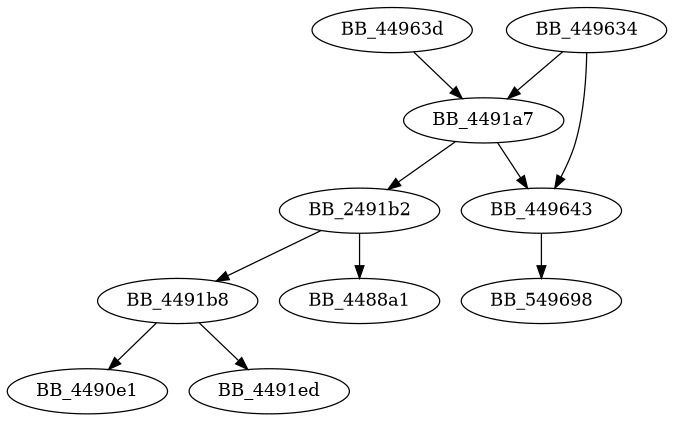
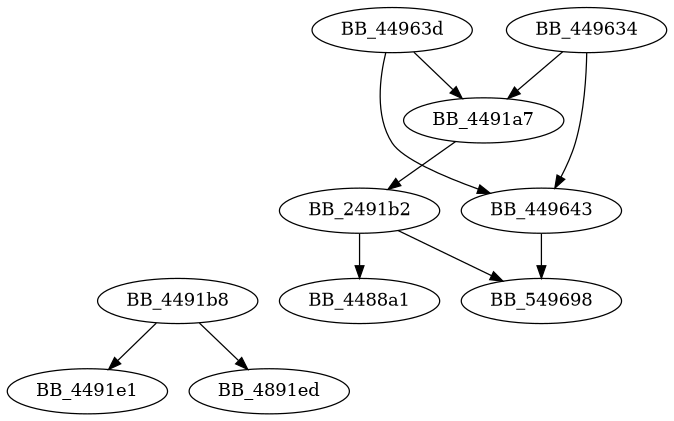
(509, 160) -> (394, 145)
(274, 253) -> (445, 253)
(87, 391) -> (87, 391)
(269, 391) -> (269, 391)
